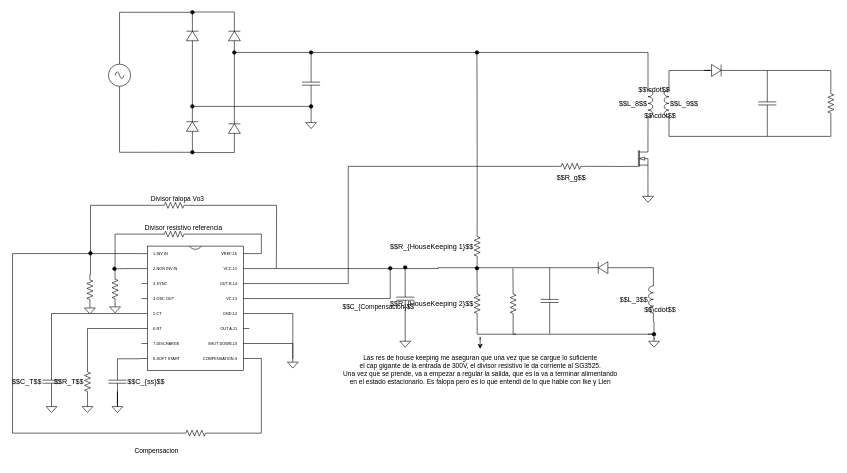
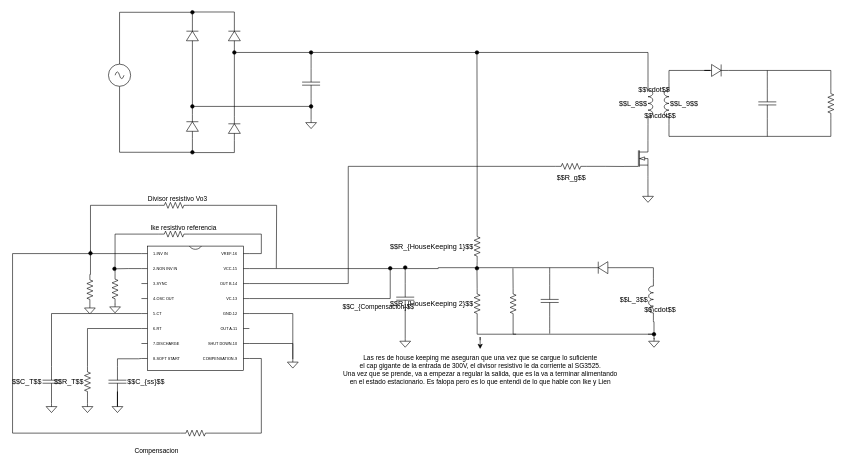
(178, 200) -> (178, 200)
(184, 228) -> (184, 228)
